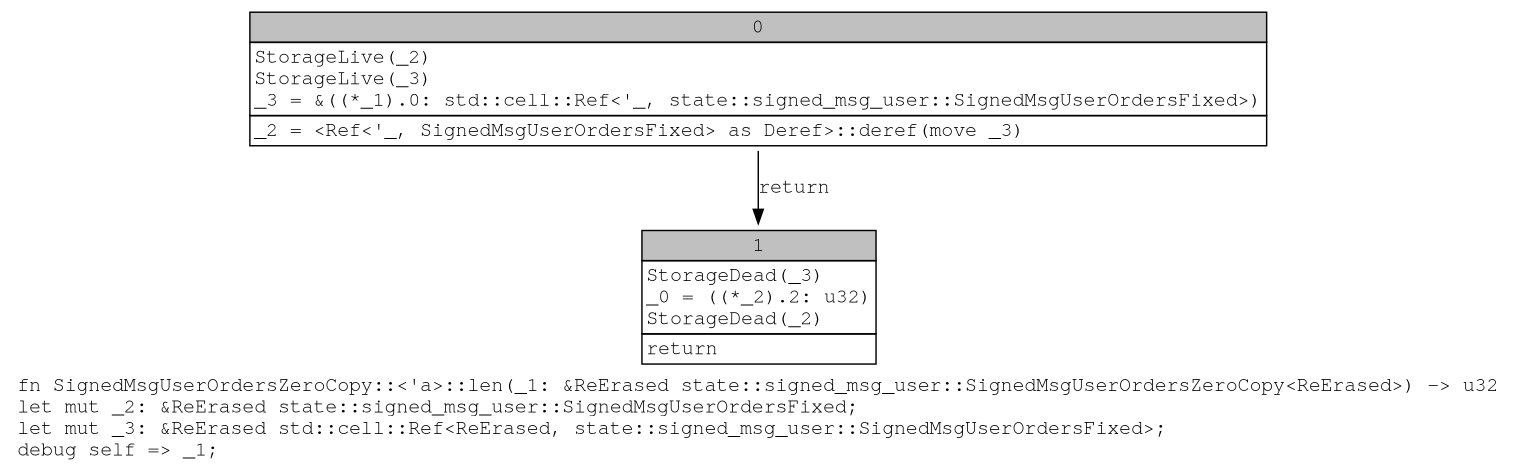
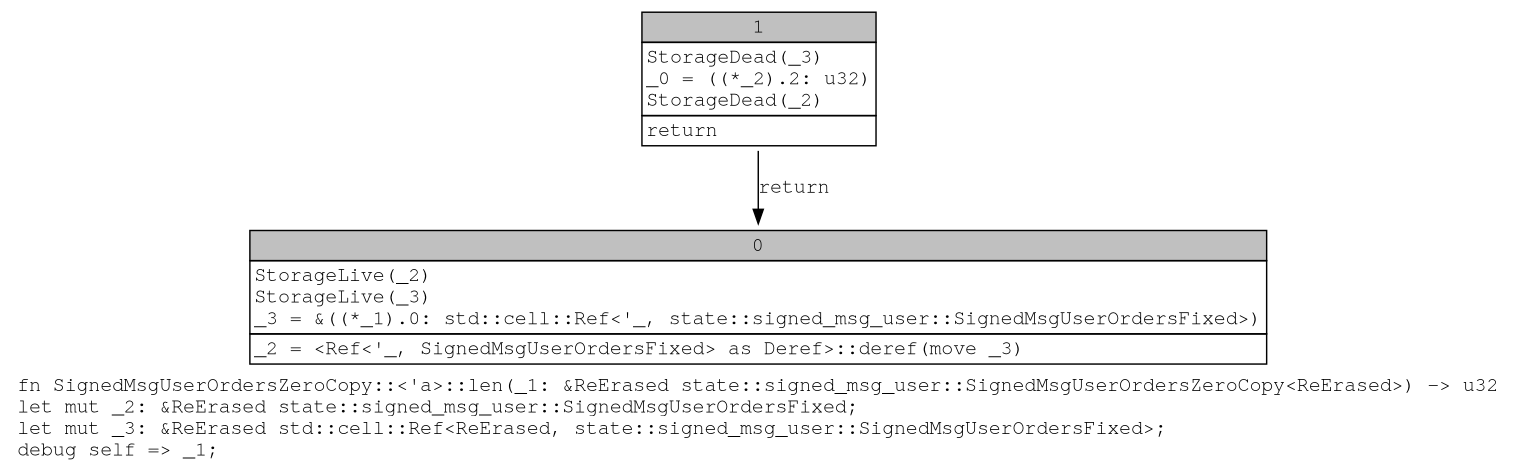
(758, 180) -> (758, 180)
